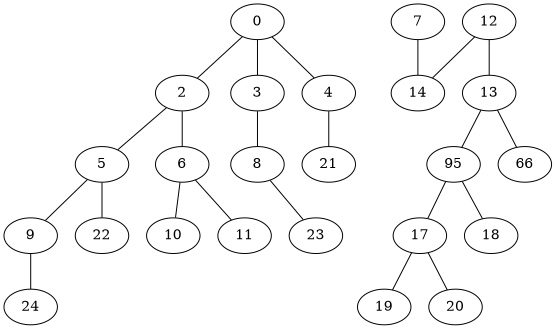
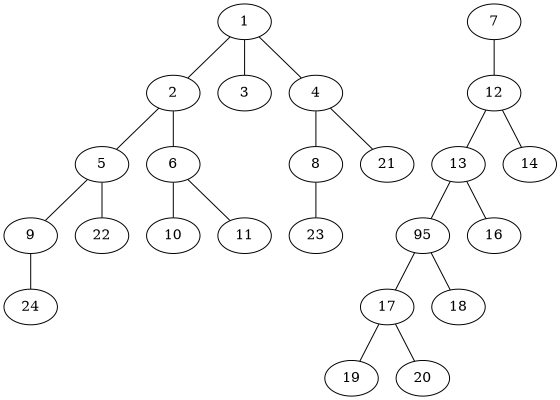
(257, 22) -> (245, 22)
(418, 58) -> (494, 58)
(257, 129) -> (316, 129)
(525, 164) -> (494, 236)
